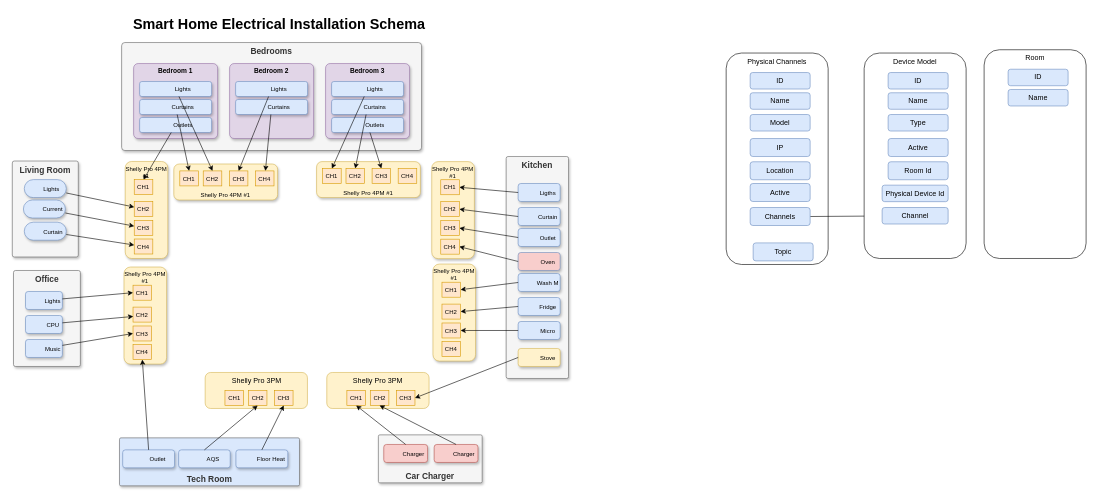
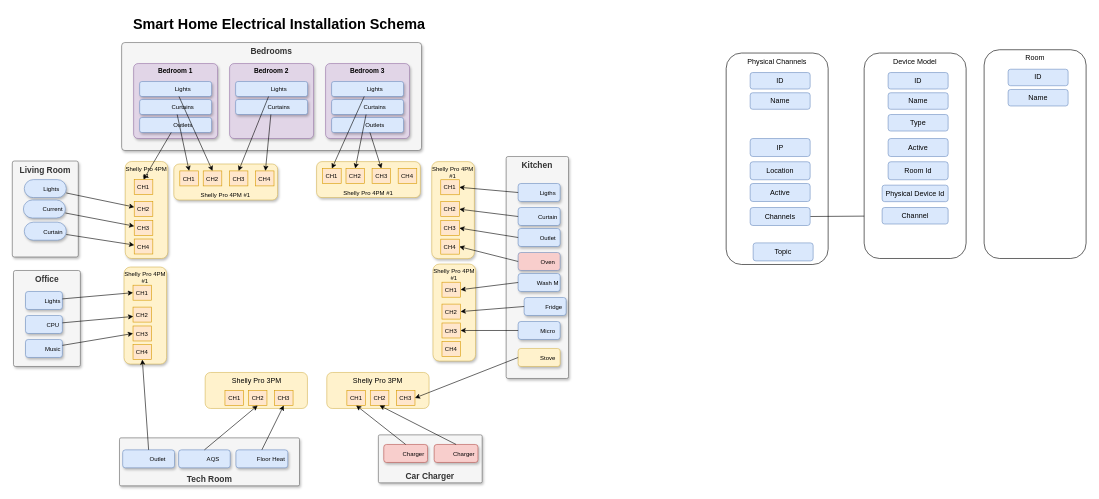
(780, 123) -> none
(539, 306) -> (545, 306)
(210, 479) -> (210, 479)
